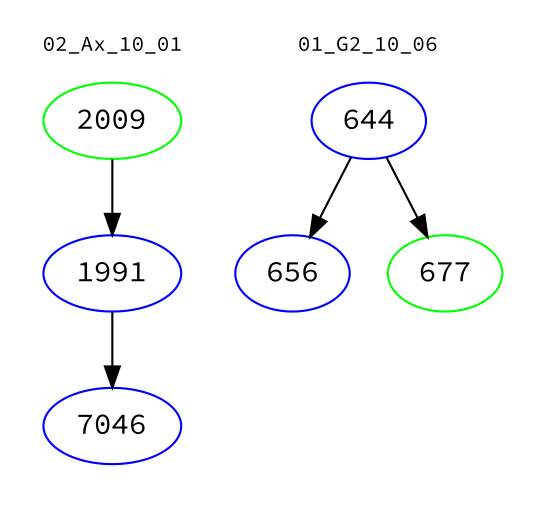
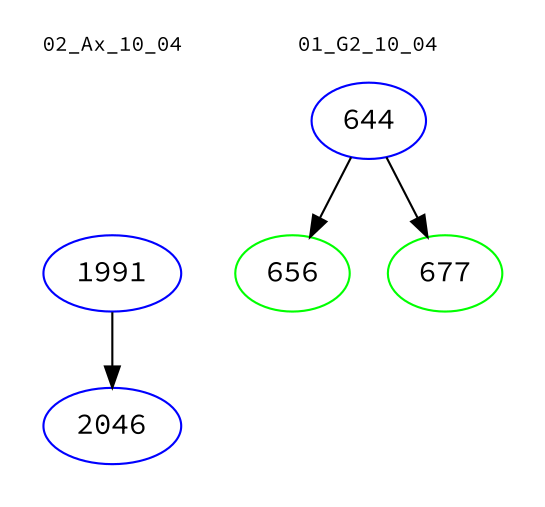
(113, 46) -> (113, 46)
(369, 46) -> (369, 46)
(112, 121) -> none
(292, 273) -> (292, 273)
(112, 426) -> (112, 426)
